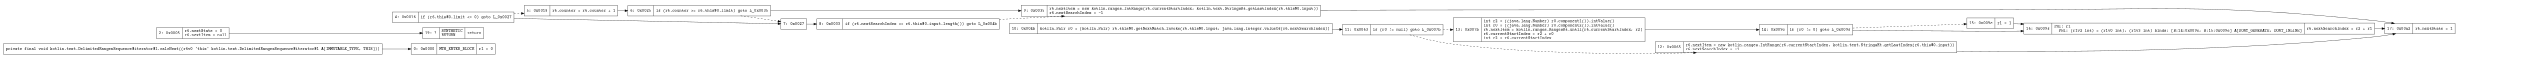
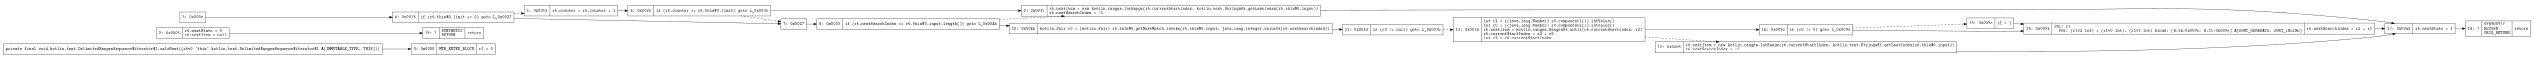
none -> (193, 17)
none -> (1003, 26)
none -> (2498, 29)
(1551, 52) -> (1681, 39)
